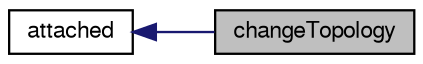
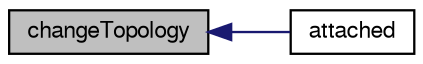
(185, 32) -> (261, 32)
